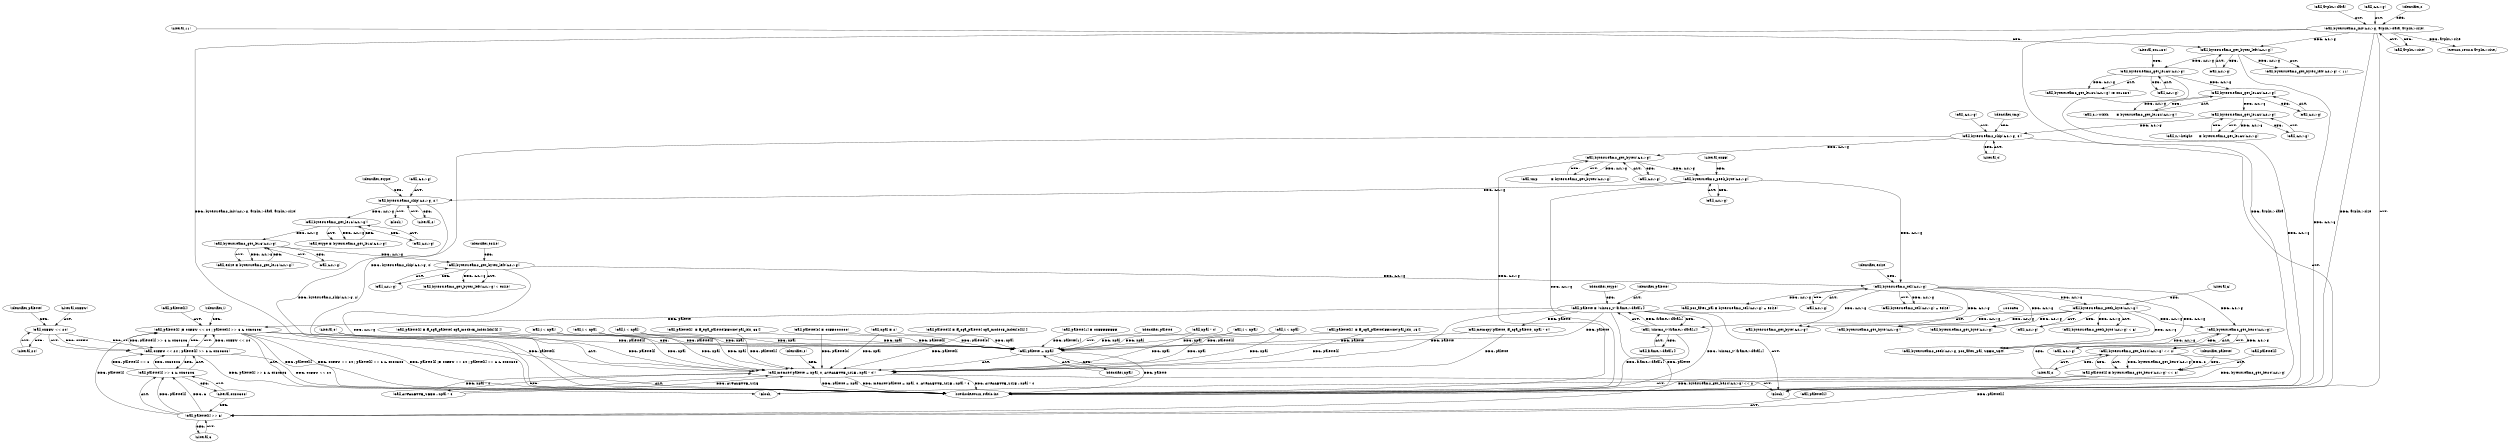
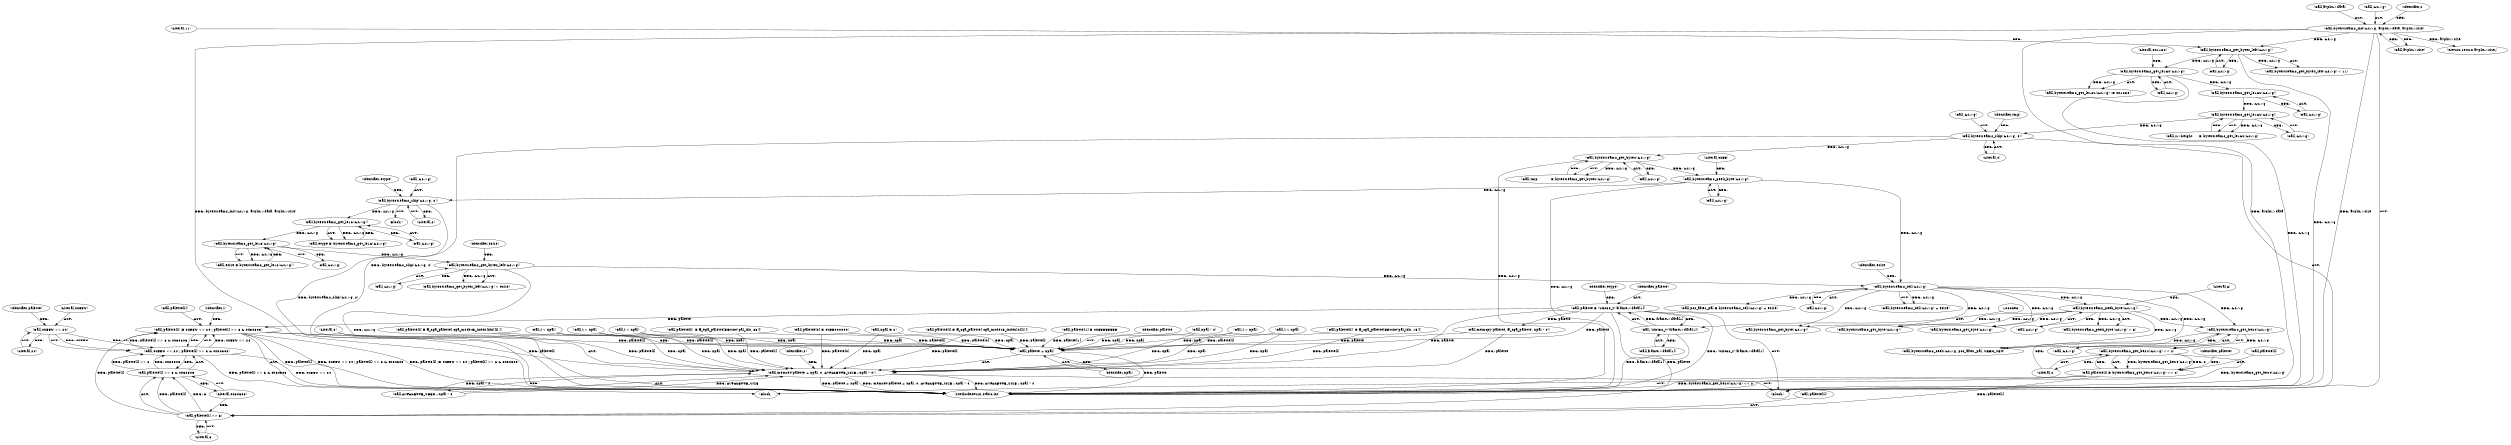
(2394, 39) -> (2394, 39)
(2130, 115) -> none
none -> (1014, 338)
